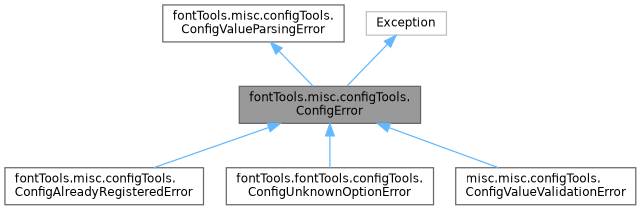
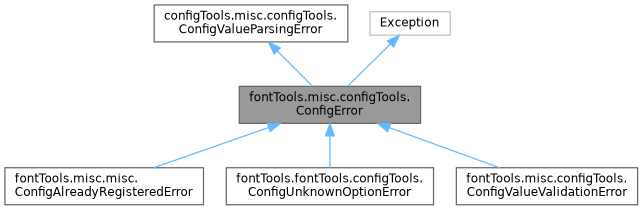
(253, 23) -> (251, 23)
(104, 186) -> (104, 186)
(546, 186) -> (547, 186)
